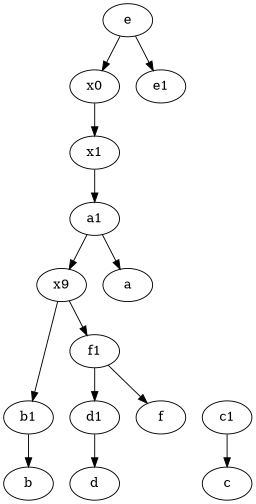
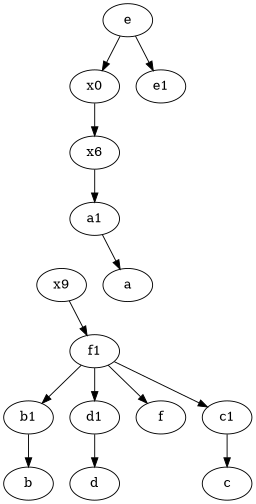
(95, 153) -> (95, 153)
(80, 248) -> none
(46, 347) -> (65, 381)
none -> (157, 382)
